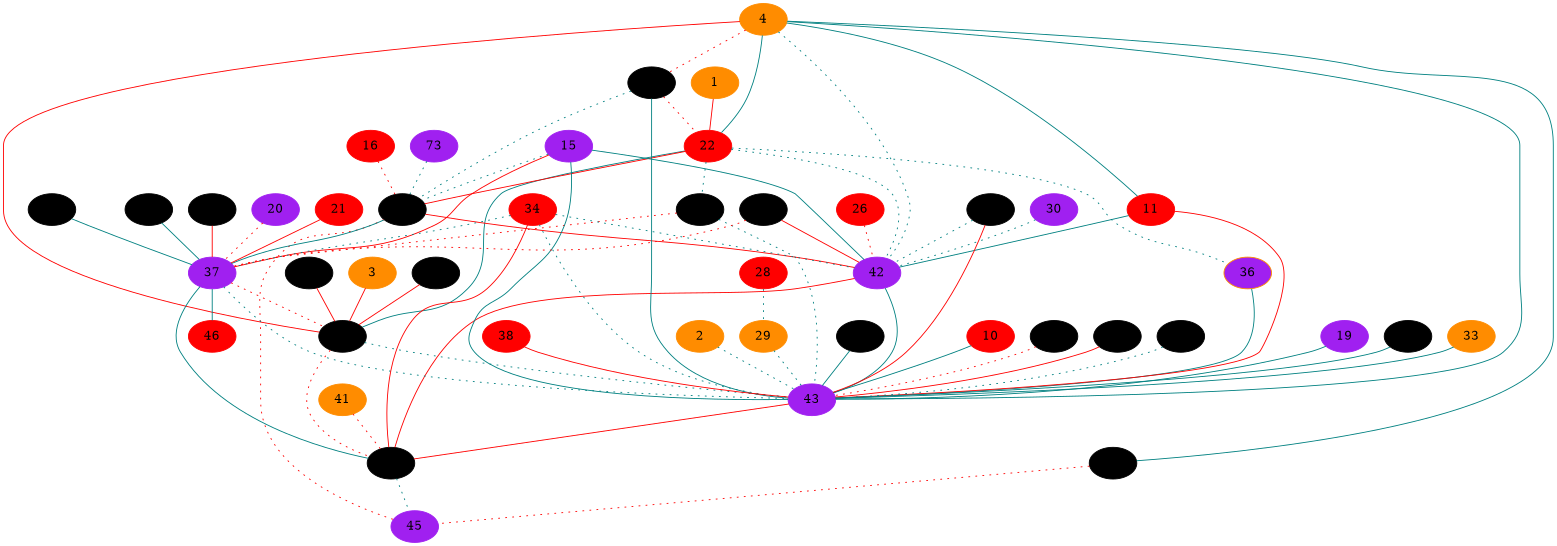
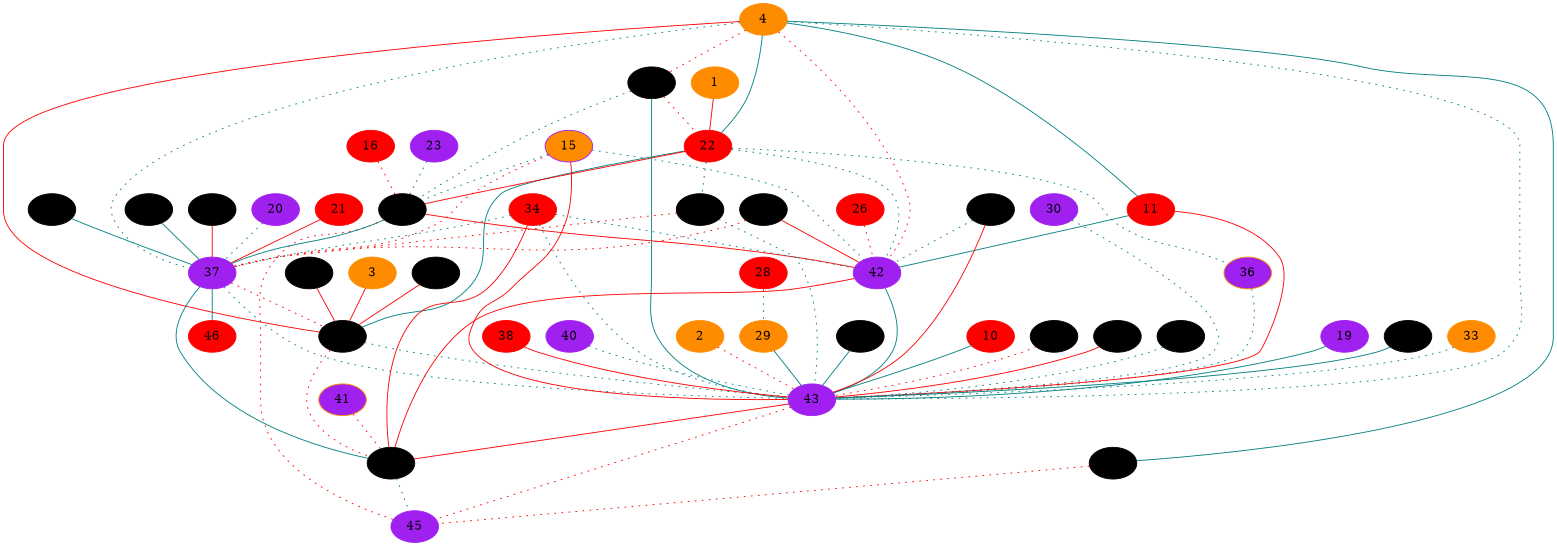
none -> (359, 88)
(874, 133) -> (874, 133)
(434, 146) -> (434, 146)
(569, 146) -> (569, 146)
(741, 177) -> (741, 177)
(454, 210) -> (454, 210)
(1520, 211) -> (1520, 211)
(244, 241) -> (244, 241)
(968, 245) -> (1173, 367)
none -> (570, 336)
(756, 368) -> (756, 368)
(788, 368) -> (788, 368)
(514, 374) -> (514, 374)
(1224, 380) -> (1224, 380)
(1074, 384) -> (1074, 384)
(343, 400) -> (343, 400)
none -> (613, 463)
